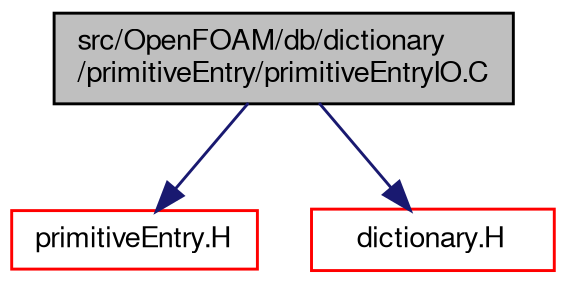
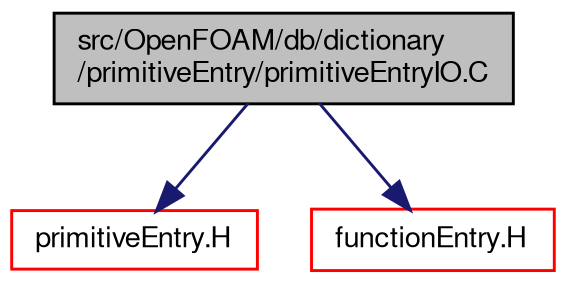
(433, 240) -> (433, 240)
